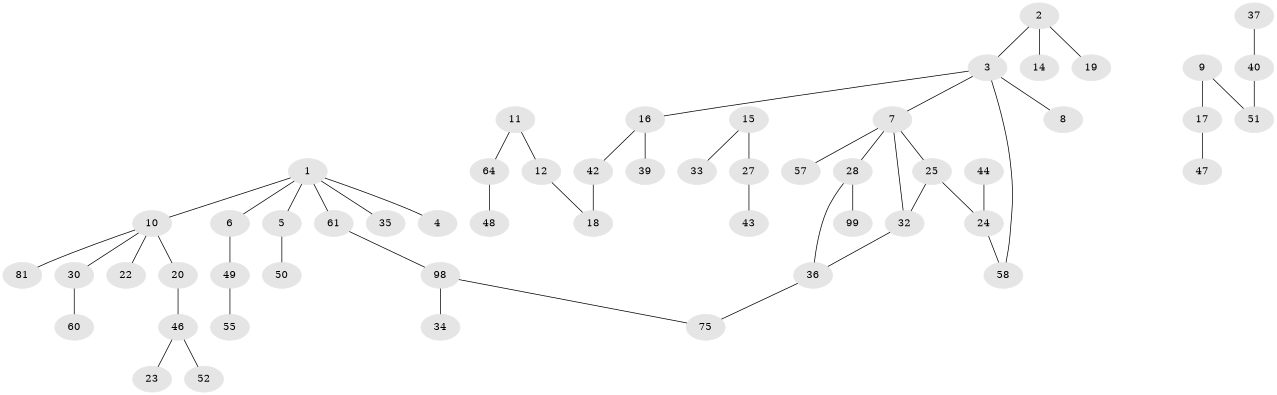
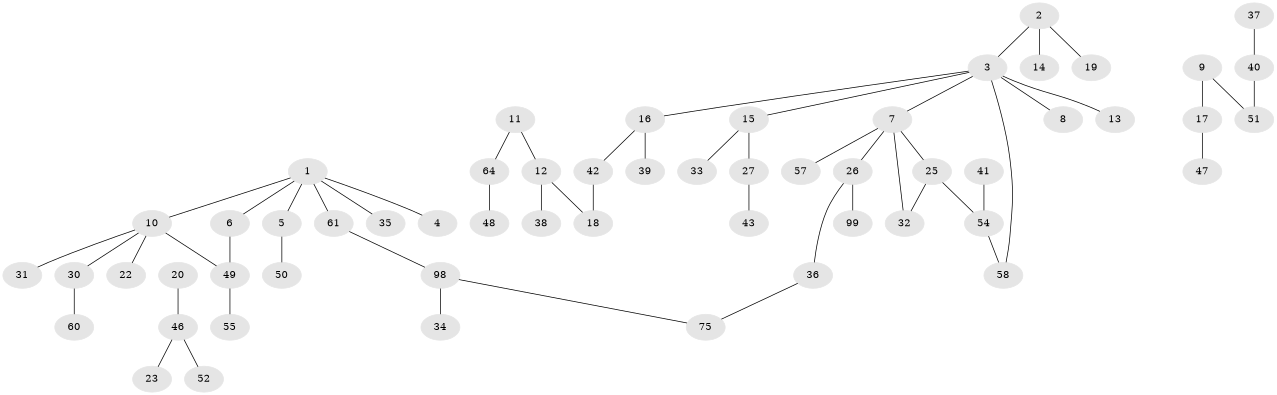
none -> (868, 94)
none -> (1115, 120)
(853, 172) -> (853, 172)
(984, 172) -> (984, 172)
none -> (541, 223)
(984, 223) -> (984, 223)
(165, 249) -> (191, 249)
(859, 249) -> none
(22, 275) -> (22, 275)
